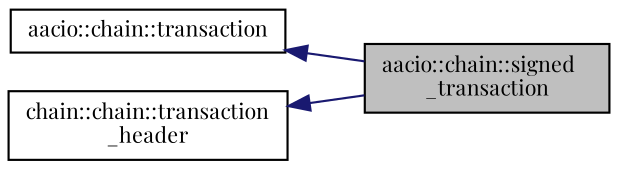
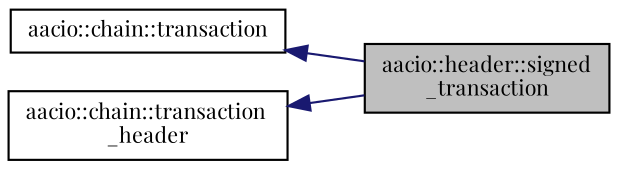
(487, 78) -> (487, 78)
(148, 126) -> (148, 126)
